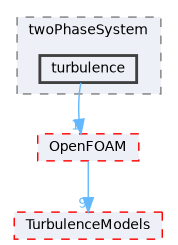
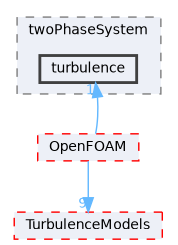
(79, 103) -> (98, 116)
